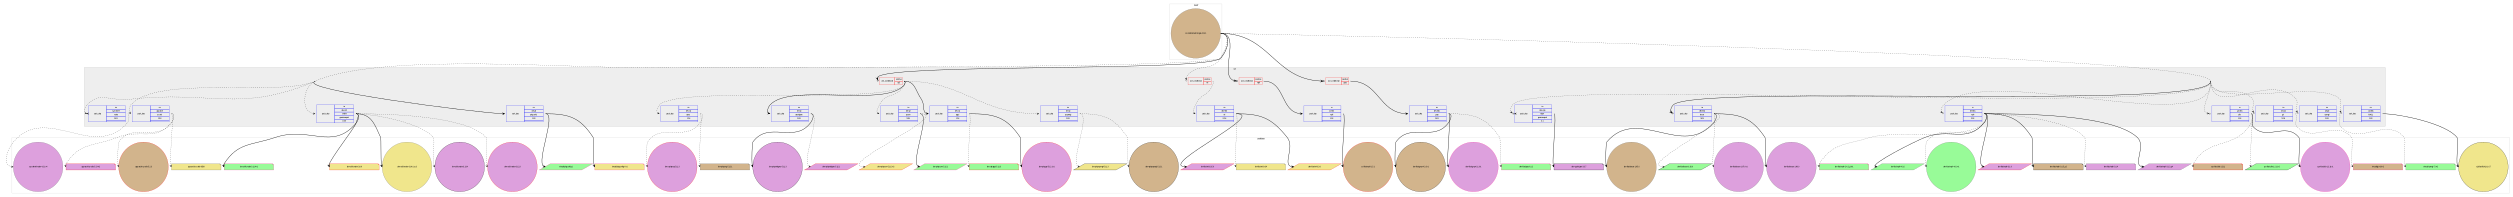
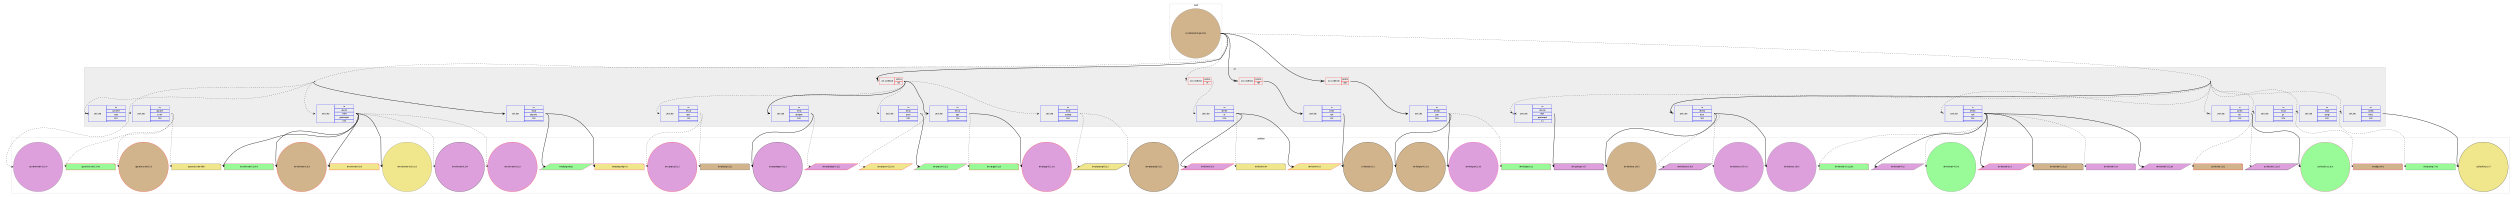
(91, 167) -> (91, 167)
none -> (302, 167)
(1368, 167) -> (1368, 167)
(1685, 167) -> (1685, 167)
(1898, 167) -> (1898, 167)
(2272, 167) -> (2272, 167)
(2325, 167) -> (2325, 167)
